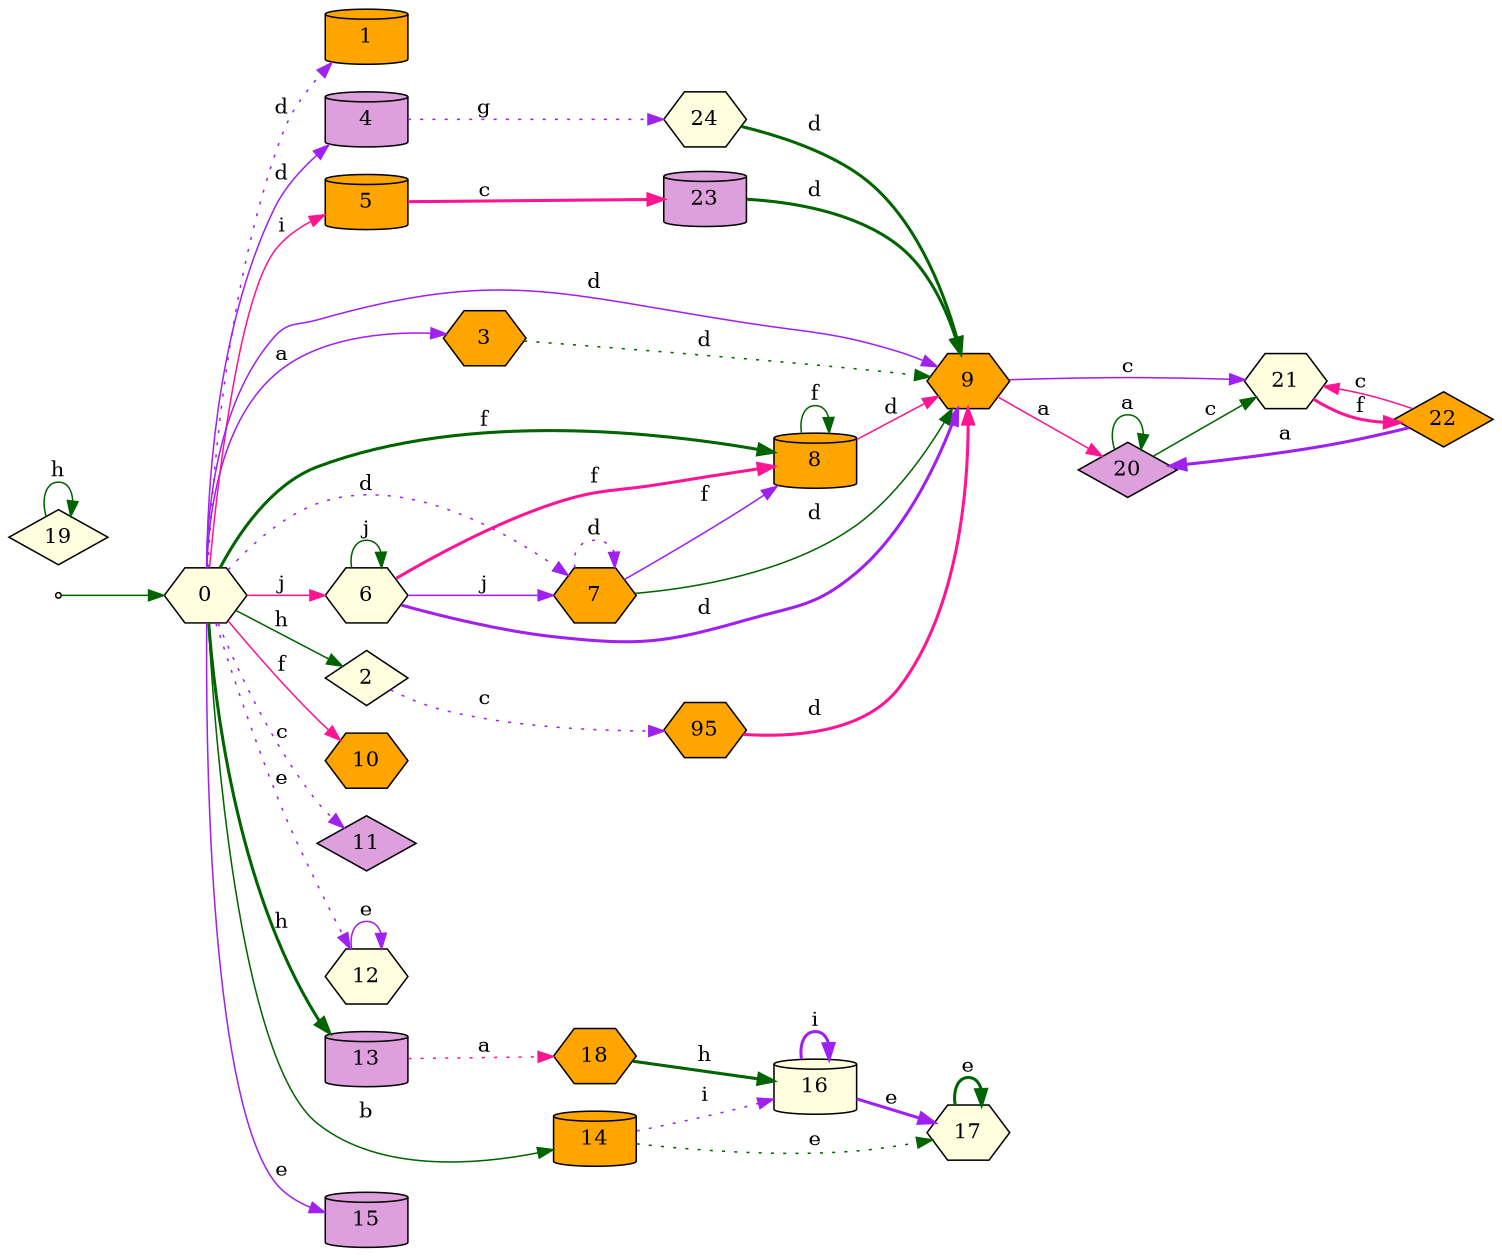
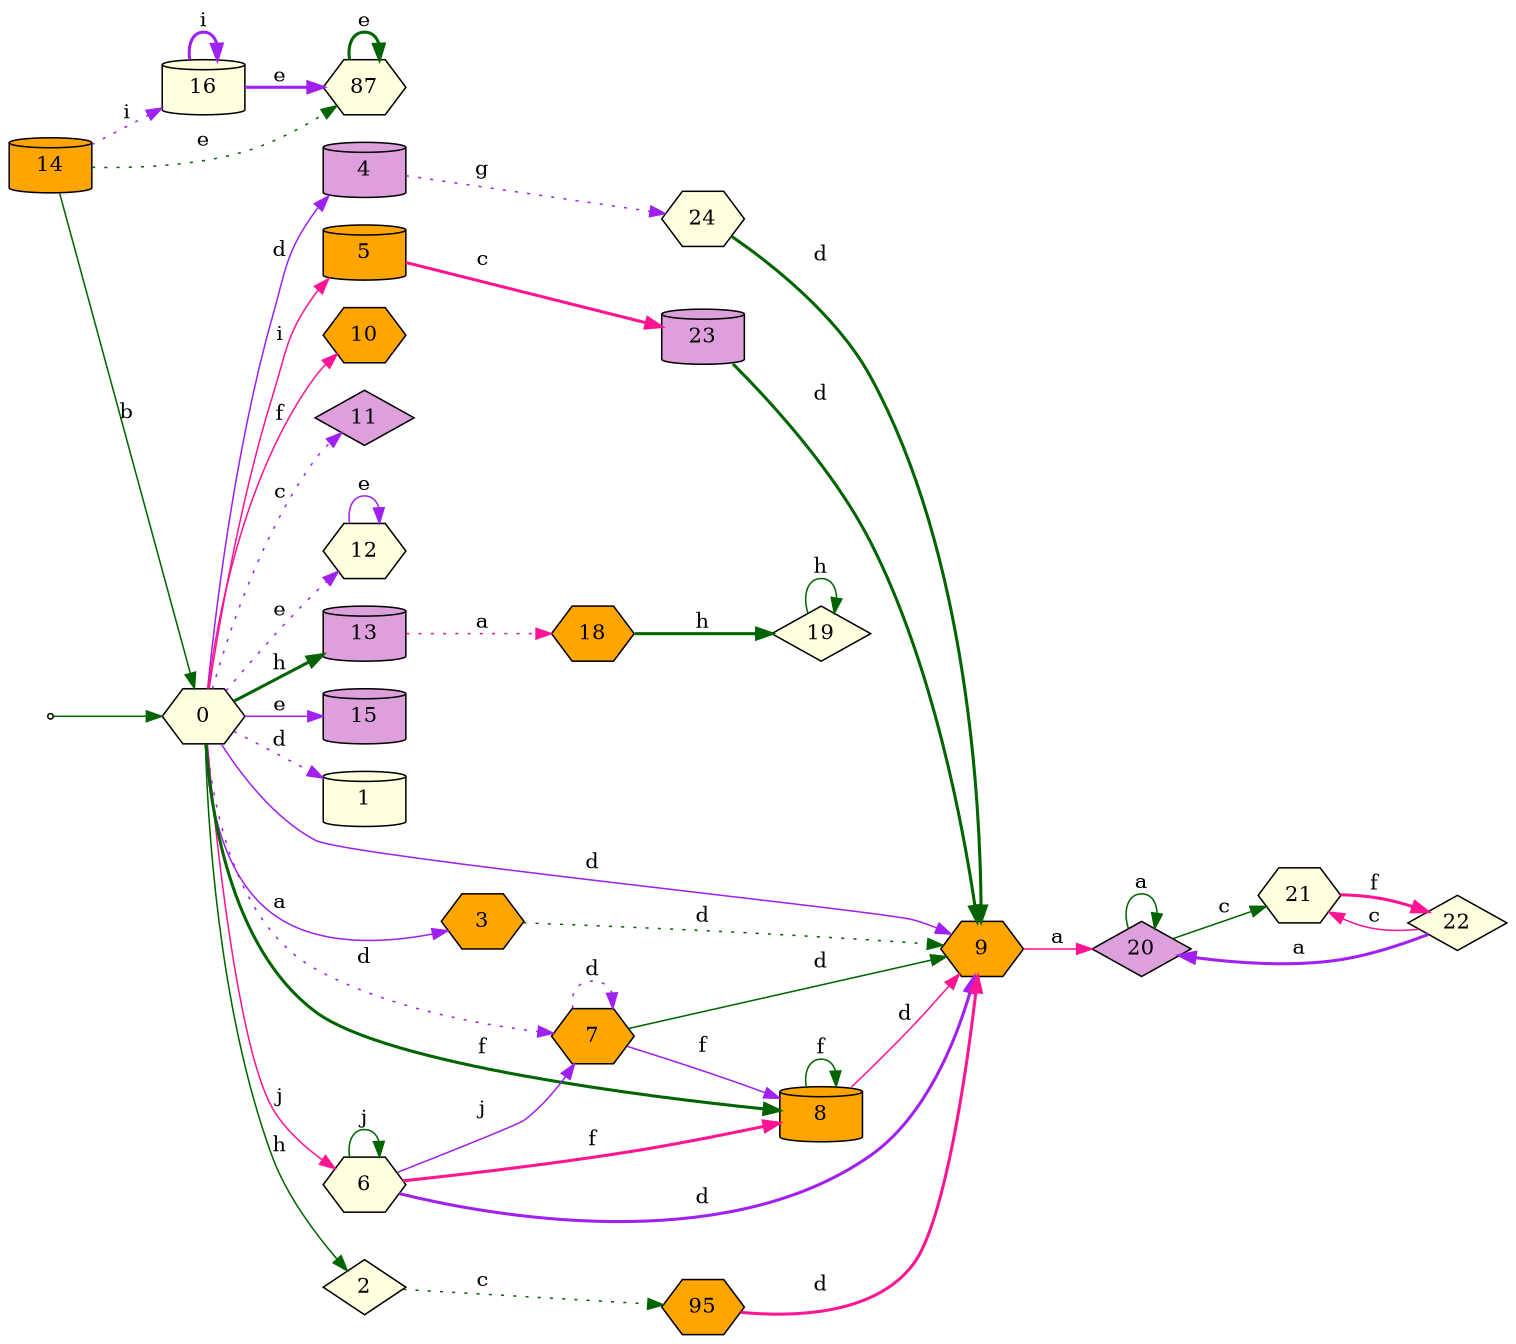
(367, 37) -> (365, 799)
(1119, 378) -> none
(1444, 419) -> (1457, 923)
(517, 723) -> (525, 1297)
(257, 994) -> (125, 433)
(695, 1070) -> (696, 634)
(968, 1133) -> (365, 87)
